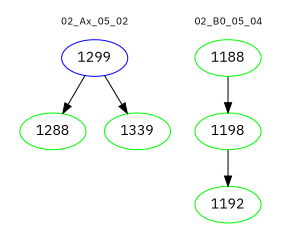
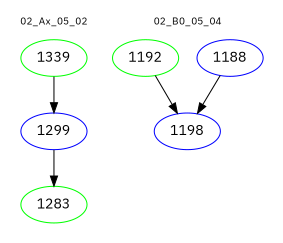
(228, 58) -> (230, 58)
(113, 90) -> (54, 90)
(53, 131) -> (54, 205)
(228, 131) -> (187, 131)
(228, 163) -> (164, 90)
